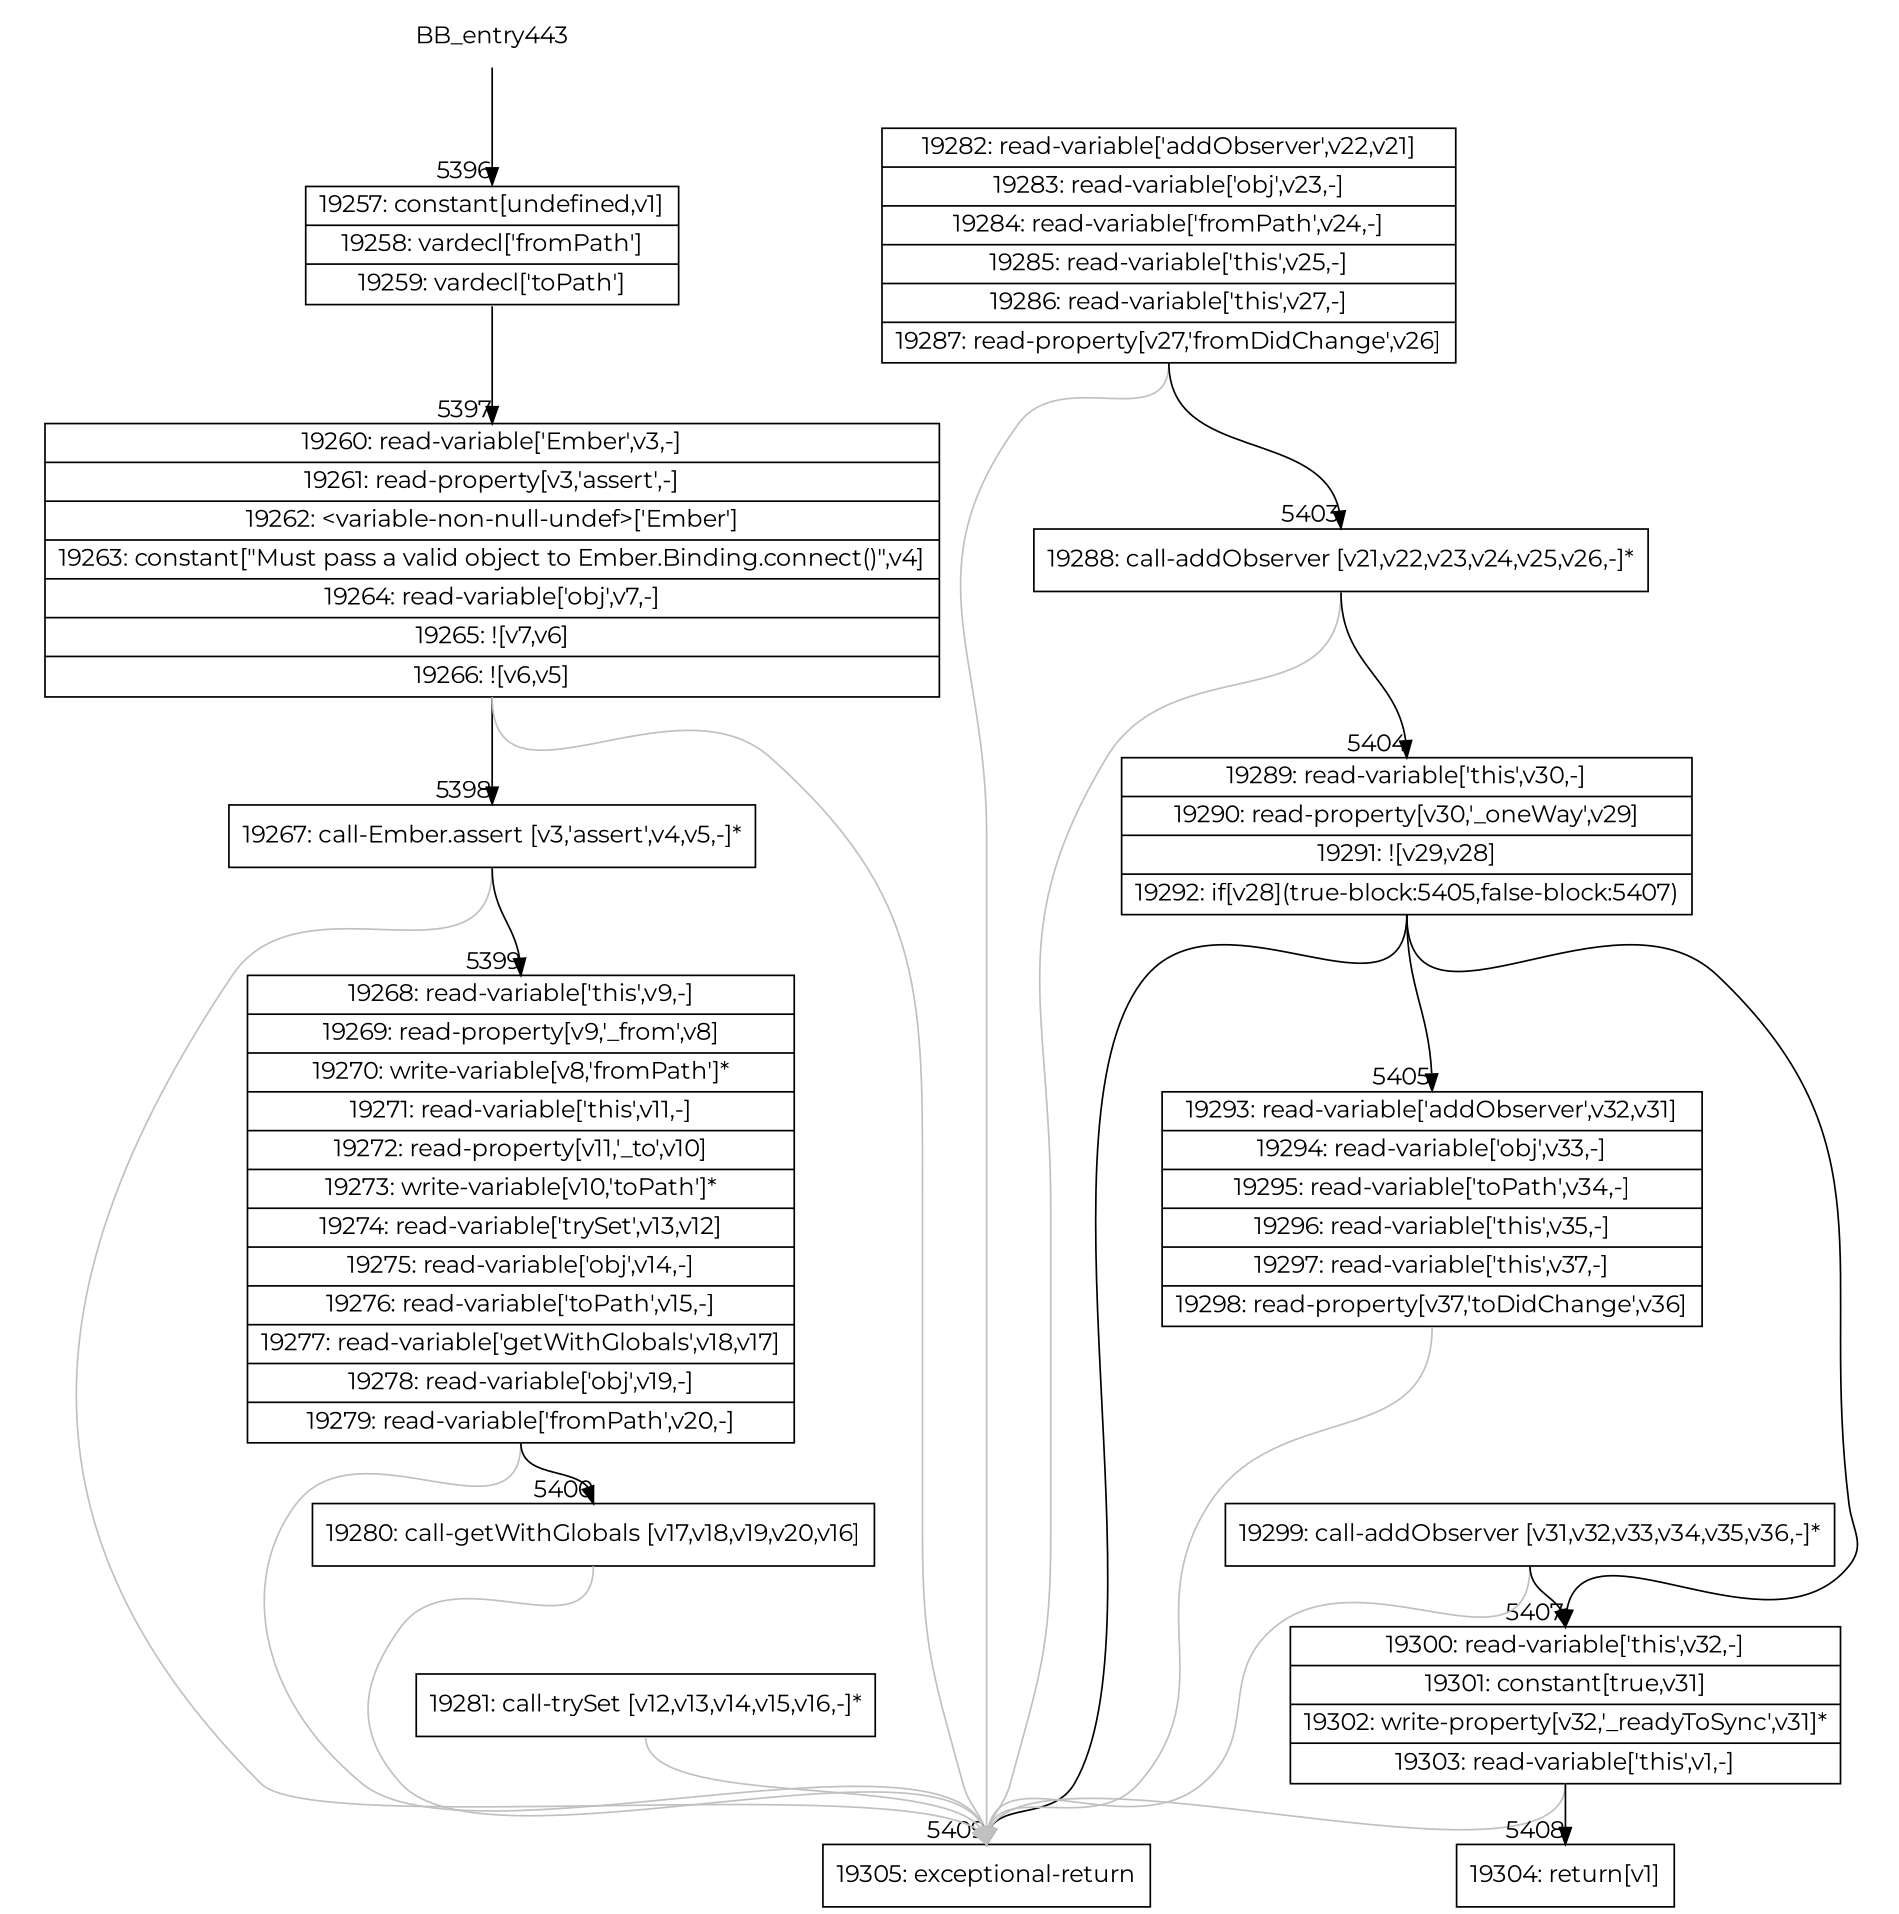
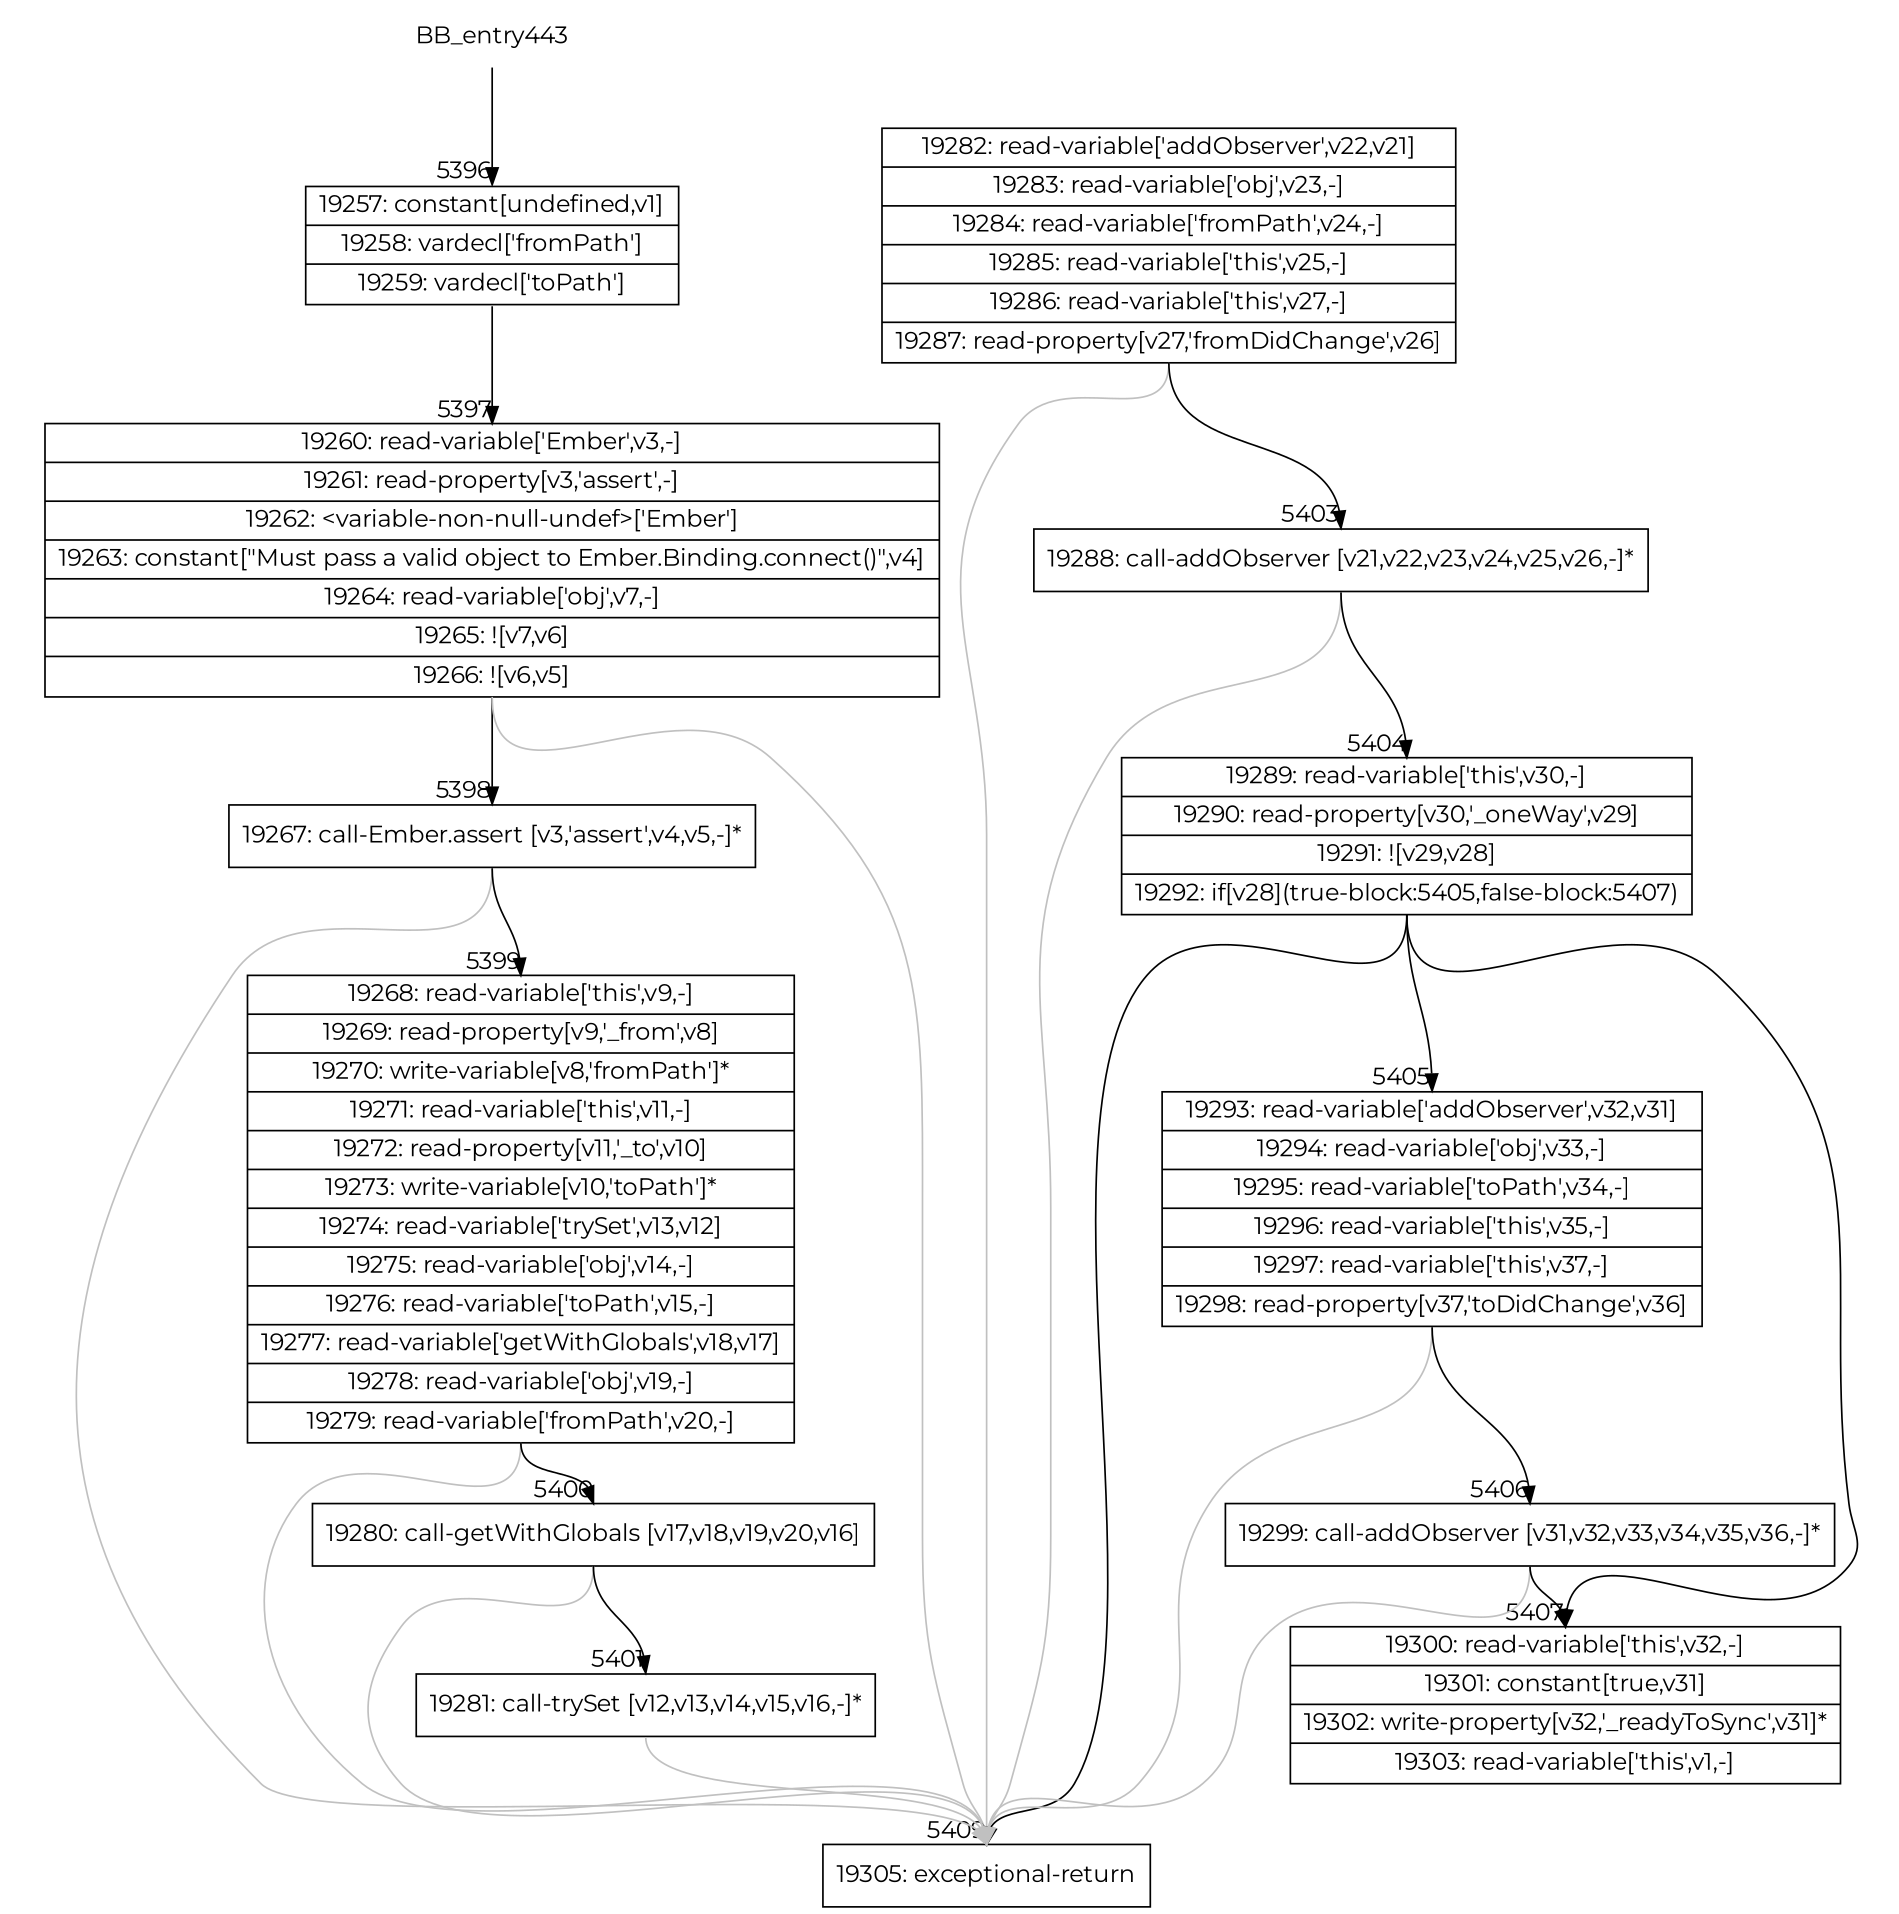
none -> (1475, 1410)
none -> (614, 1613)
(1284, 1815) -> none
(1565, 1876) -> none
